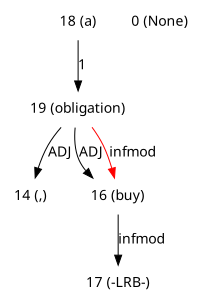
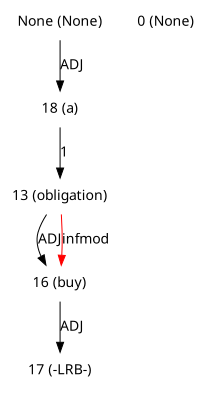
none -> (60, 22)
(78, 109) -> (60, 196)
(31, 196) -> none
(142, 240) -> (72, 327)
